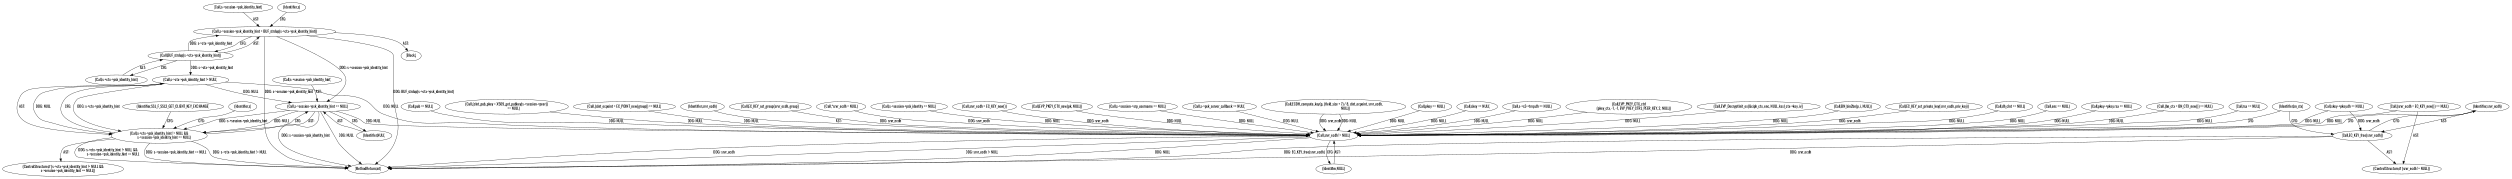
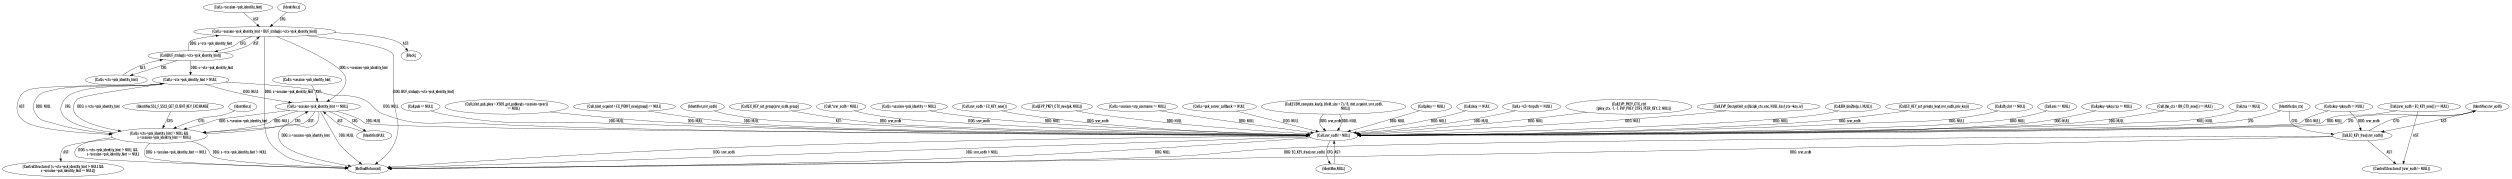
(2205, 121) -> (2205, 121)
